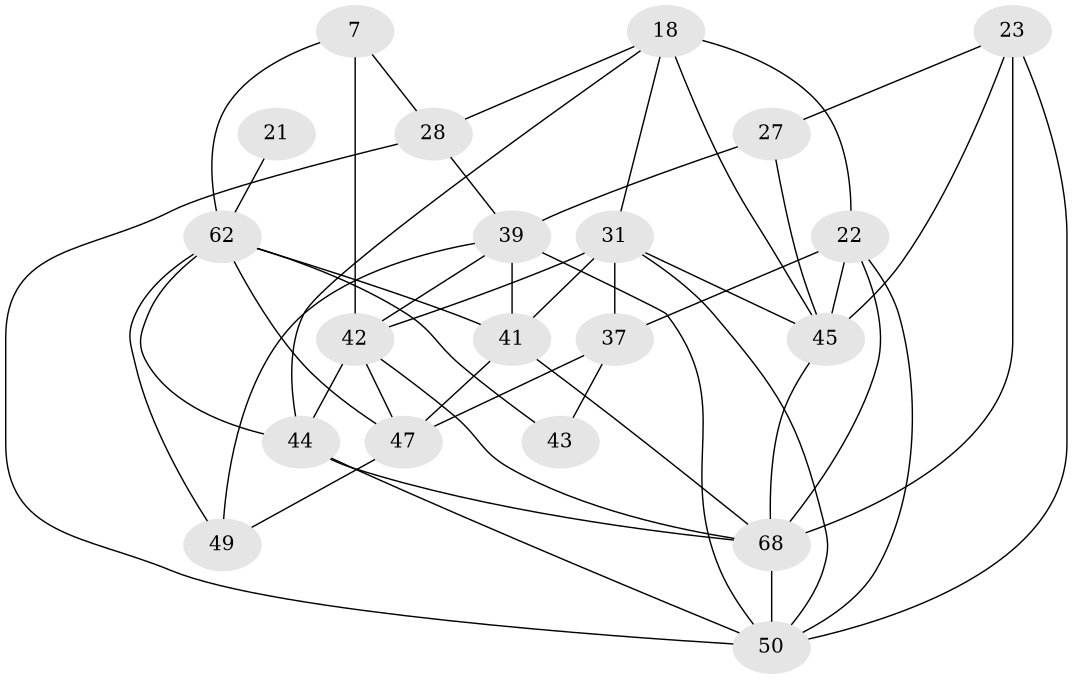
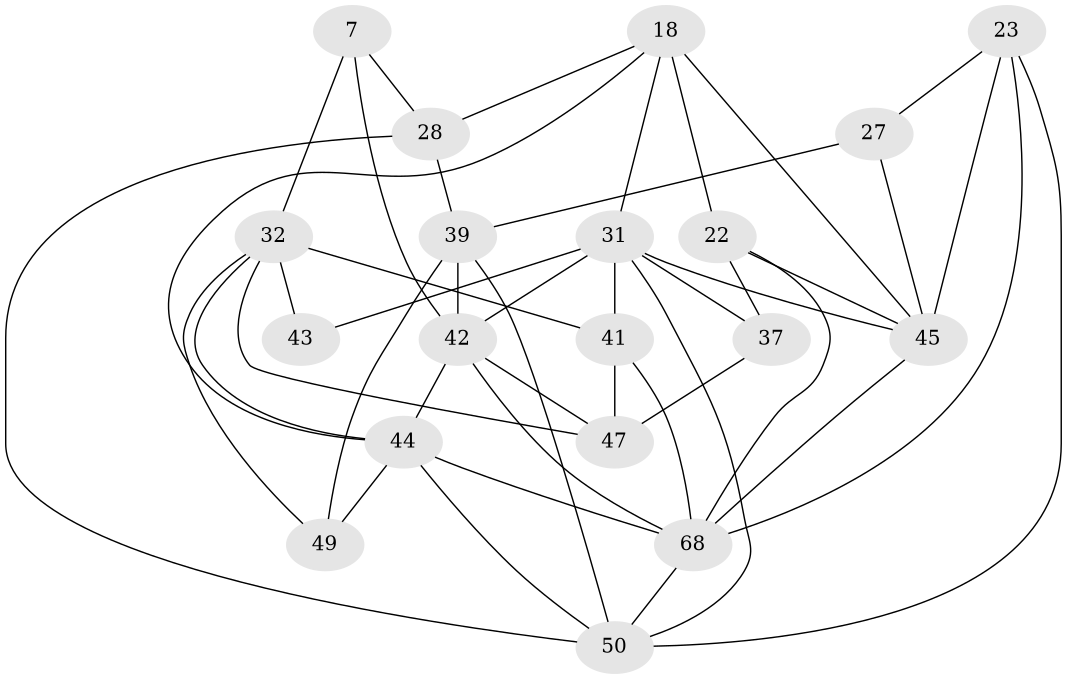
(277, 134) -> none
(223, 237) -> (274, 237)
(512, 292) -> none
(590, 387) -> (470, 284)
(909, 462) -> none
(313, 493) -> (364, 494)
